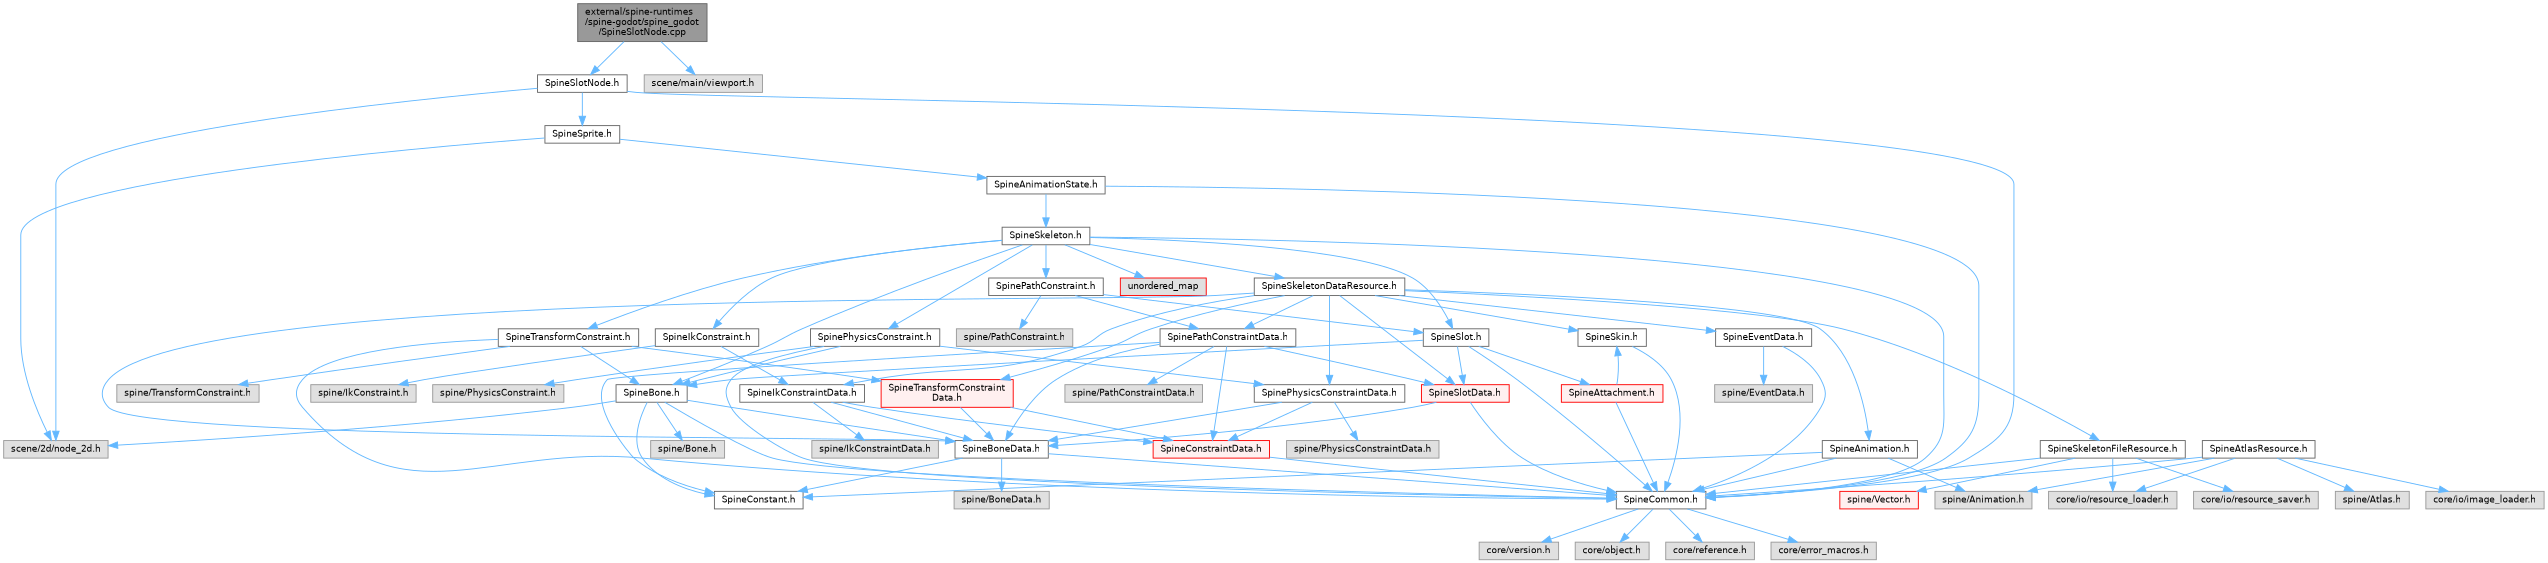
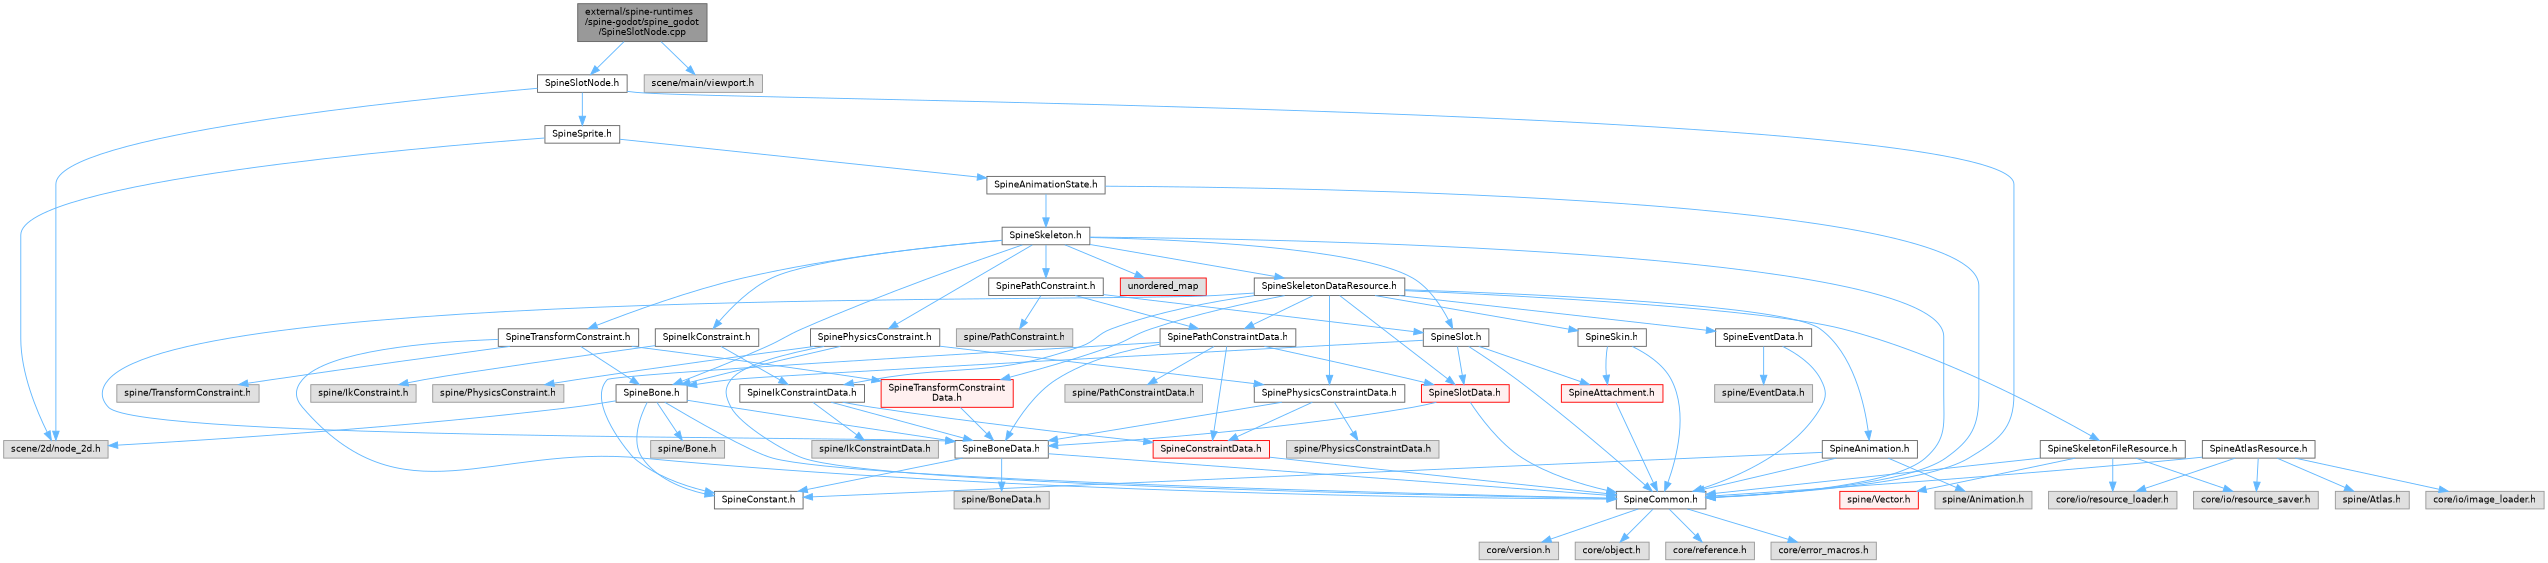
(1618, 370) -> (1606, 361)
(1087, 423) -> none
(2126, 474) -> (2258, 470)
